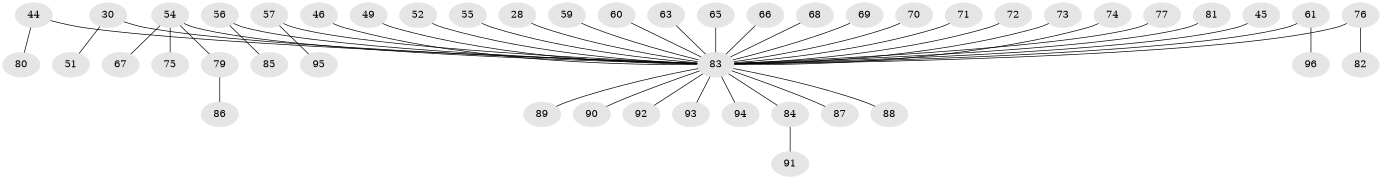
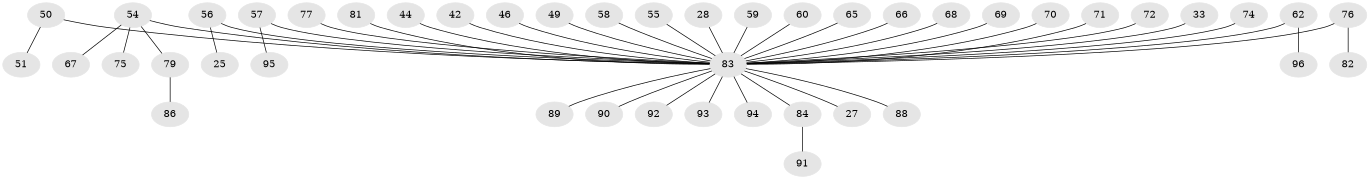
(108, 15) -> (46, 15)
(418, 15) -> (604, 15)
(666, 15) -> none
(1063, 15) -> (1199, 15)
(1261, 15) -> (455, 15)
(1311, 15) -> (1299, 15)
(21, 65) -> none
(269, 65) -> (220, 65)
(840, 114) -> (852, 114)
